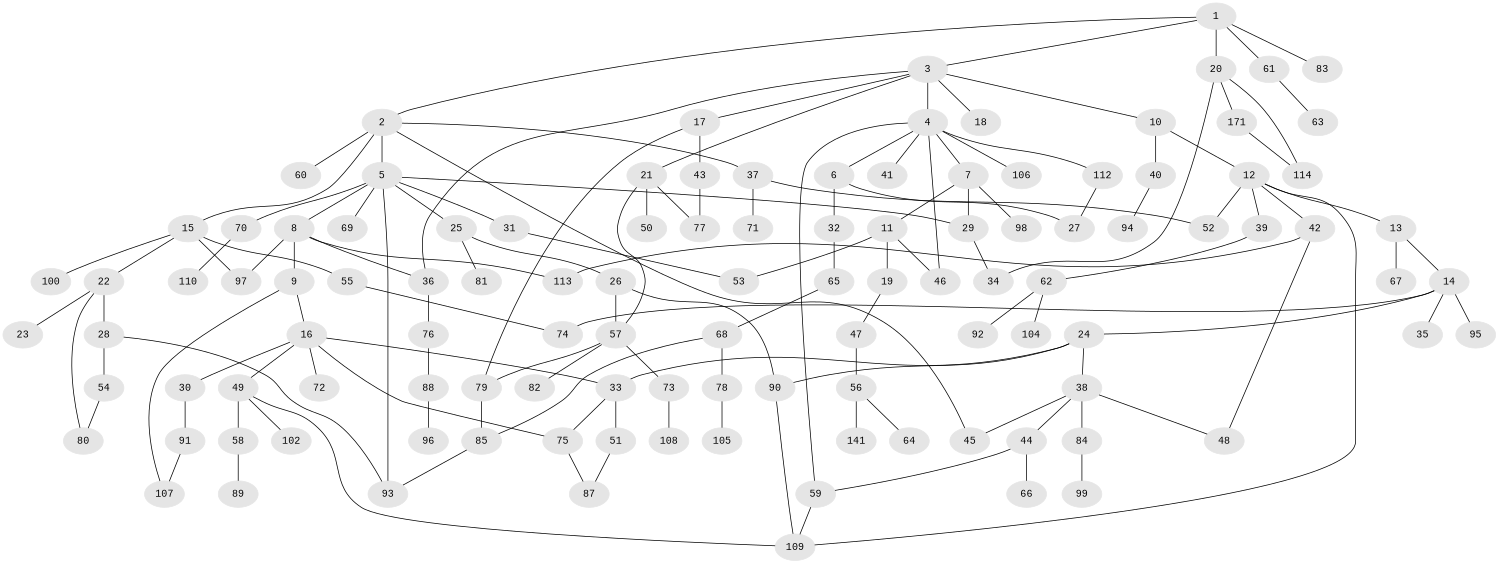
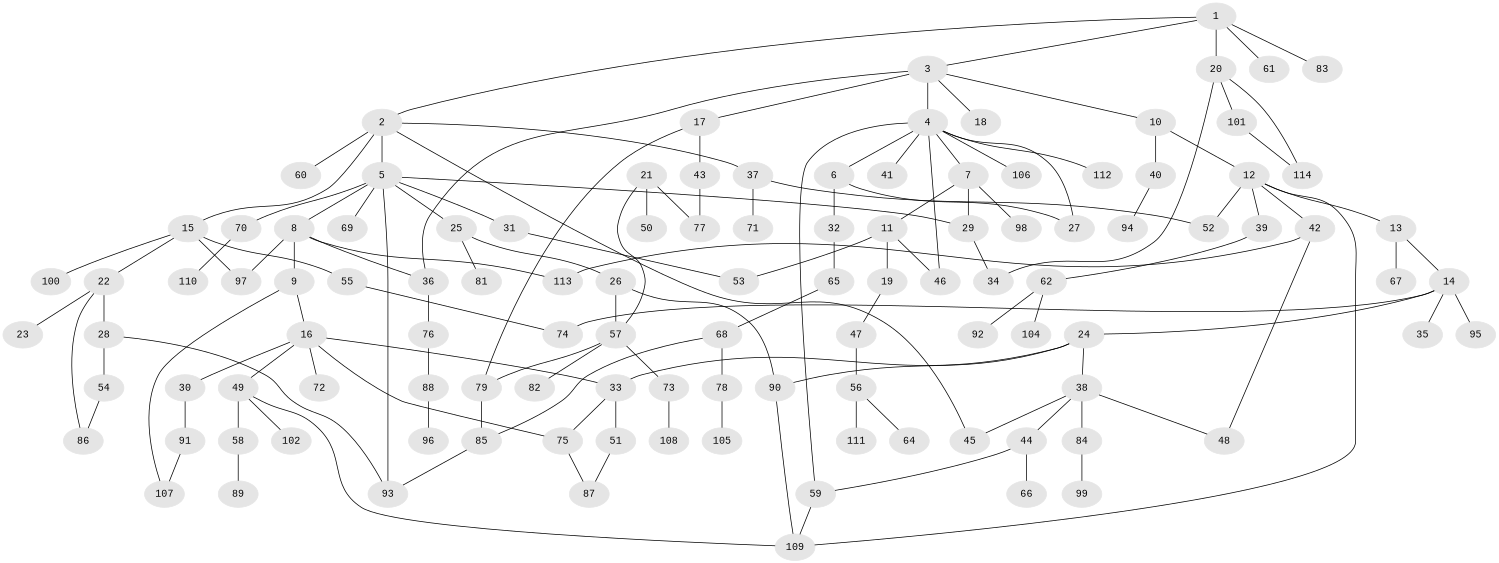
(785, 119) -> none
(1237, 122) -> (1237, 122)
(1318, 122) -> none
(1089, 202) -> (1014, 145)
(83, 441) -> (83, 441)
(856, 441) -> (856, 441)
